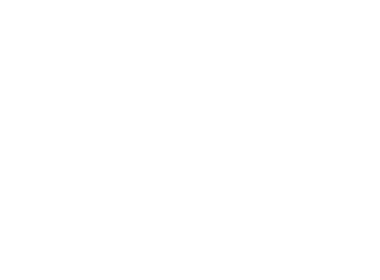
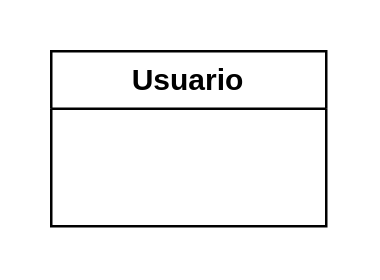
none -> (189, 139)
